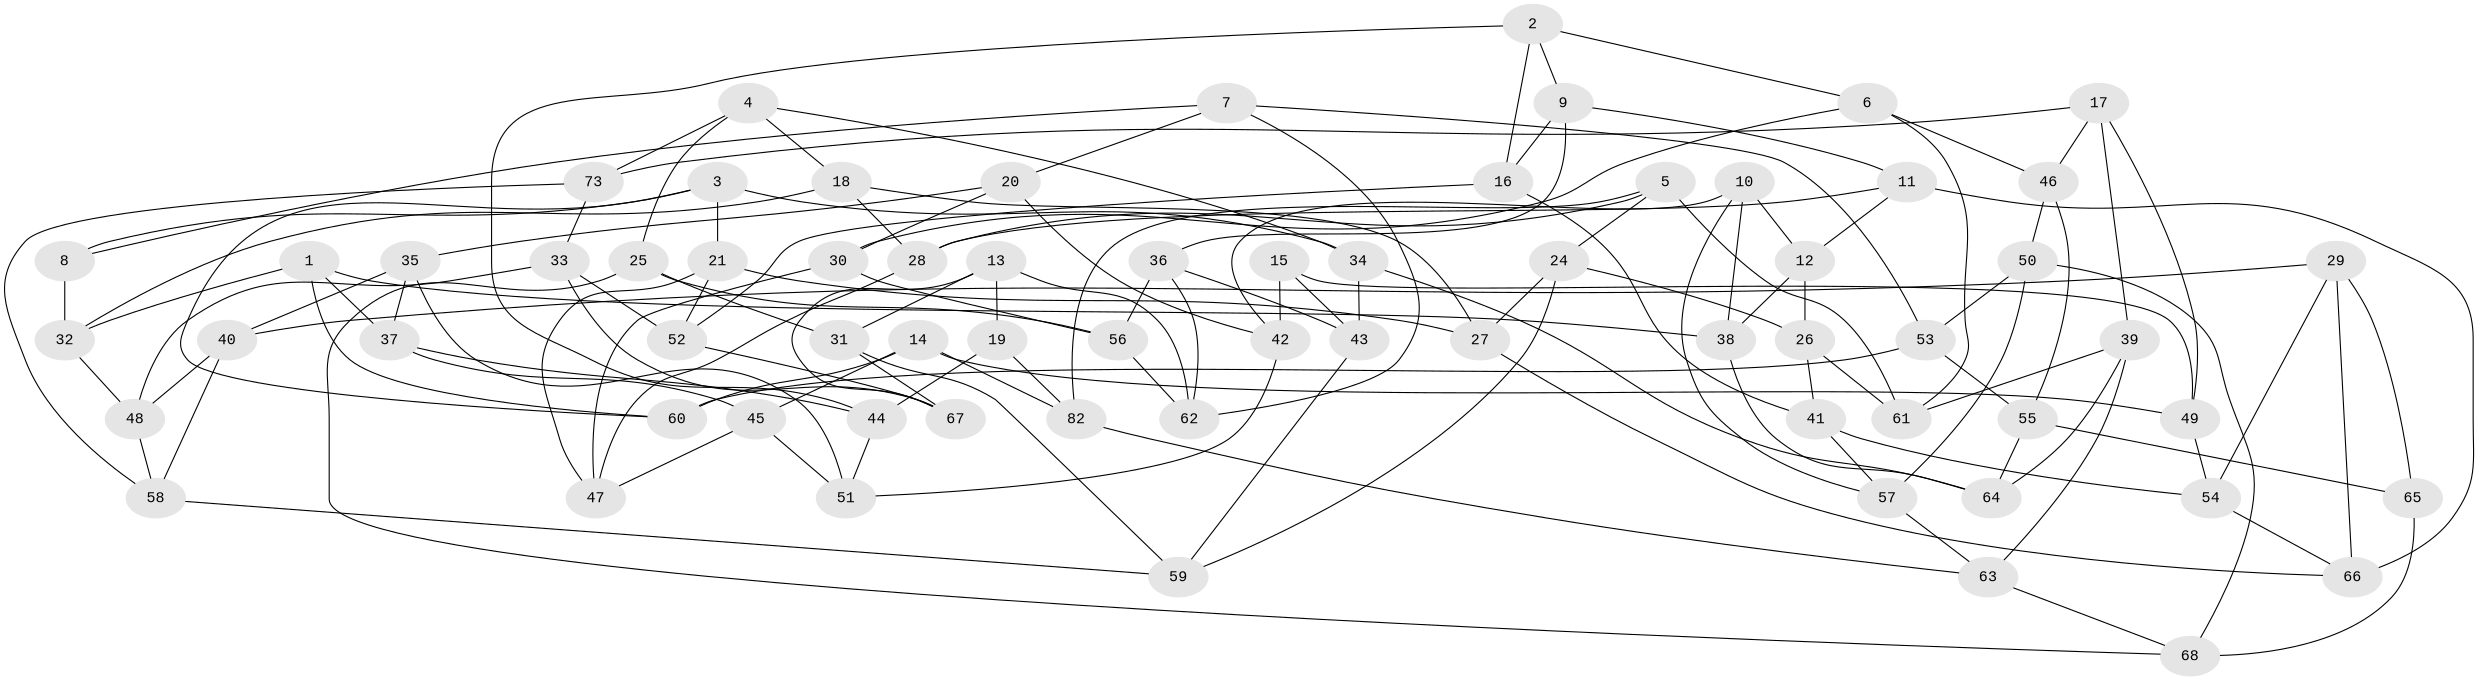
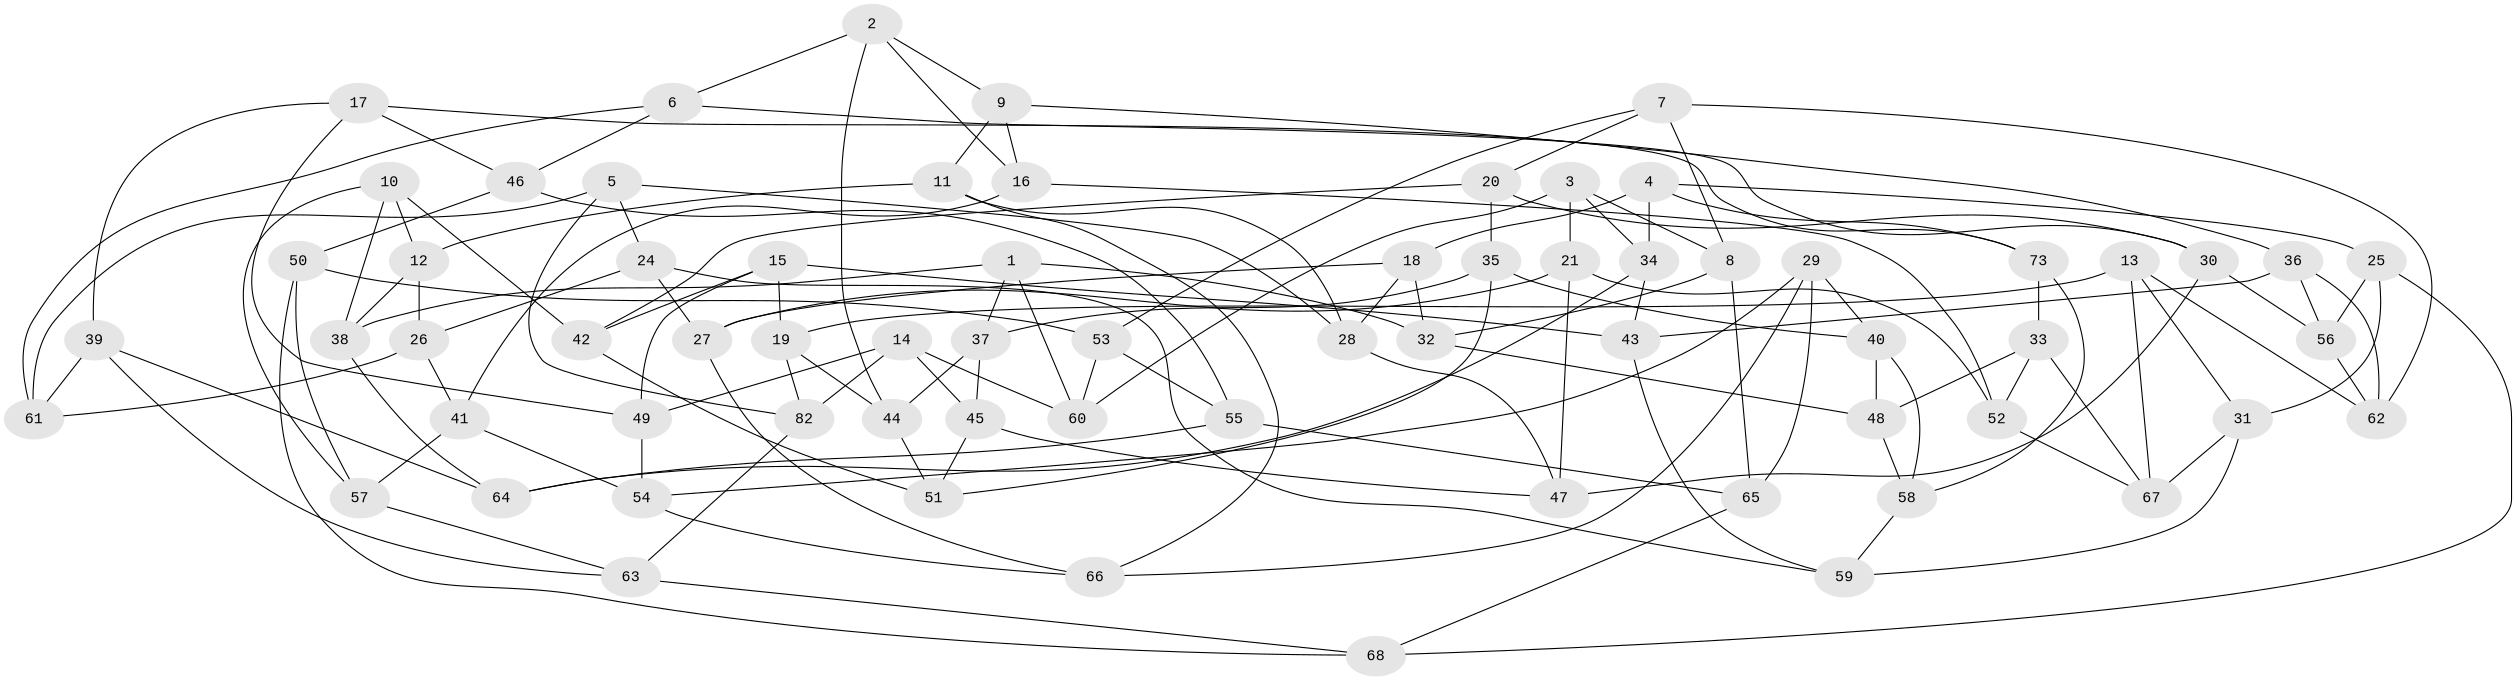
none -> (779, 294)
none -> (1740, 370)
